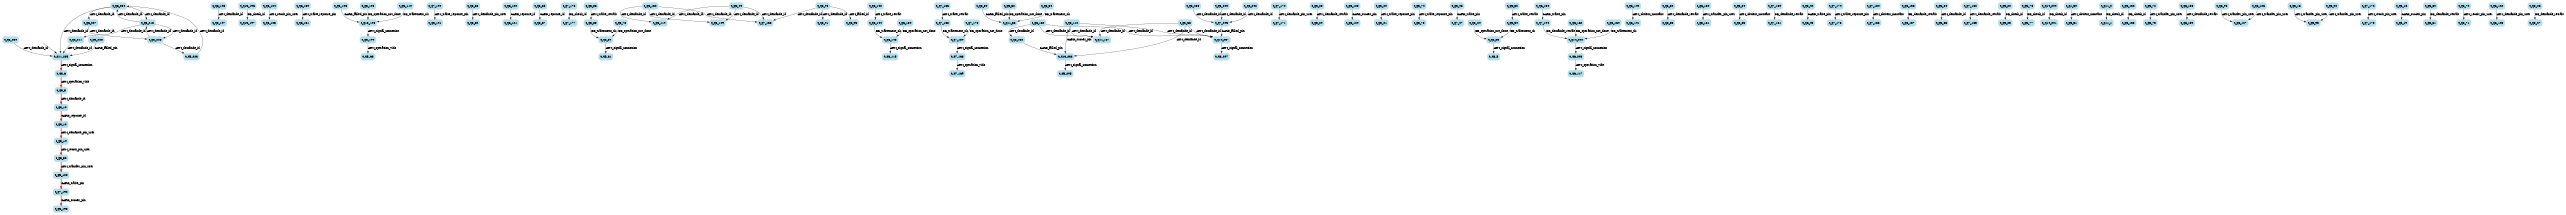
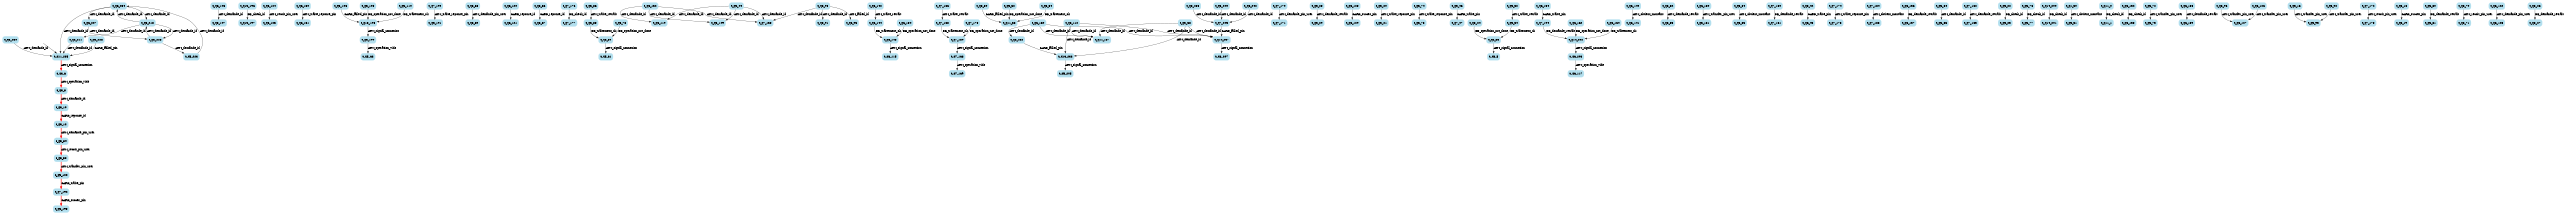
(1079, 40) -> (1079, 40)
(61, 141) -> (61, 141)
